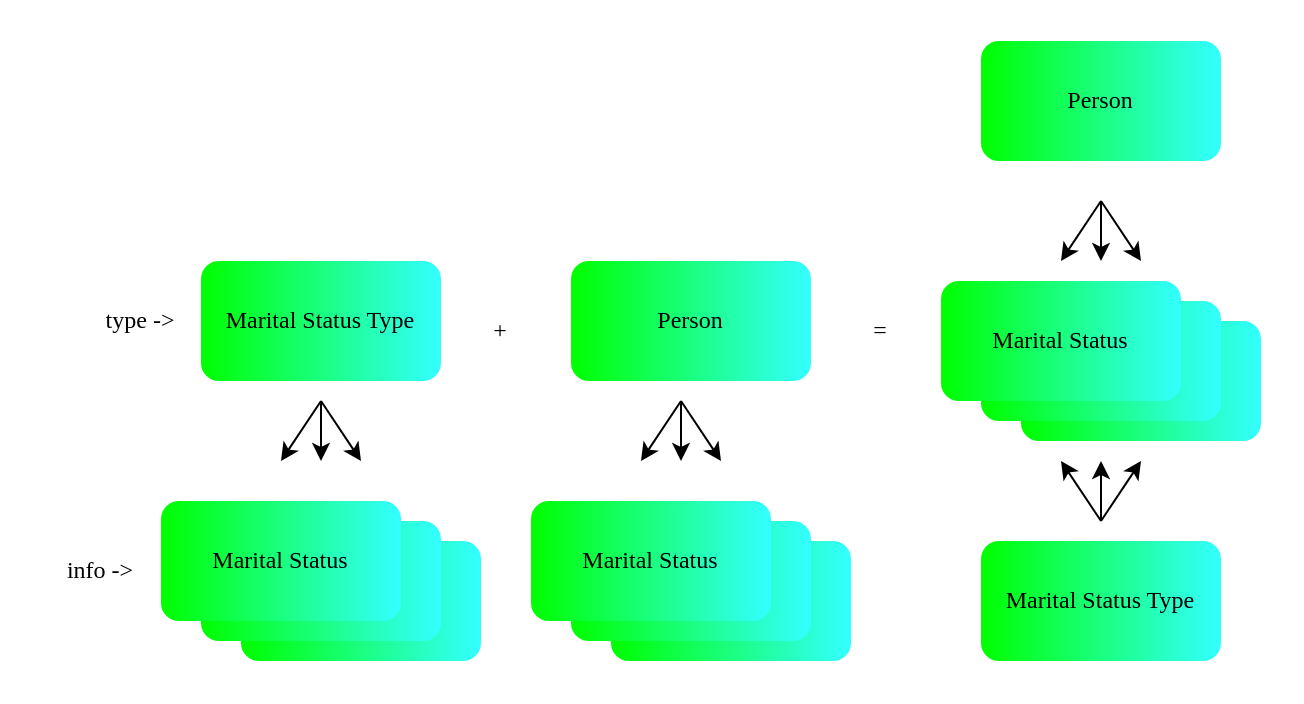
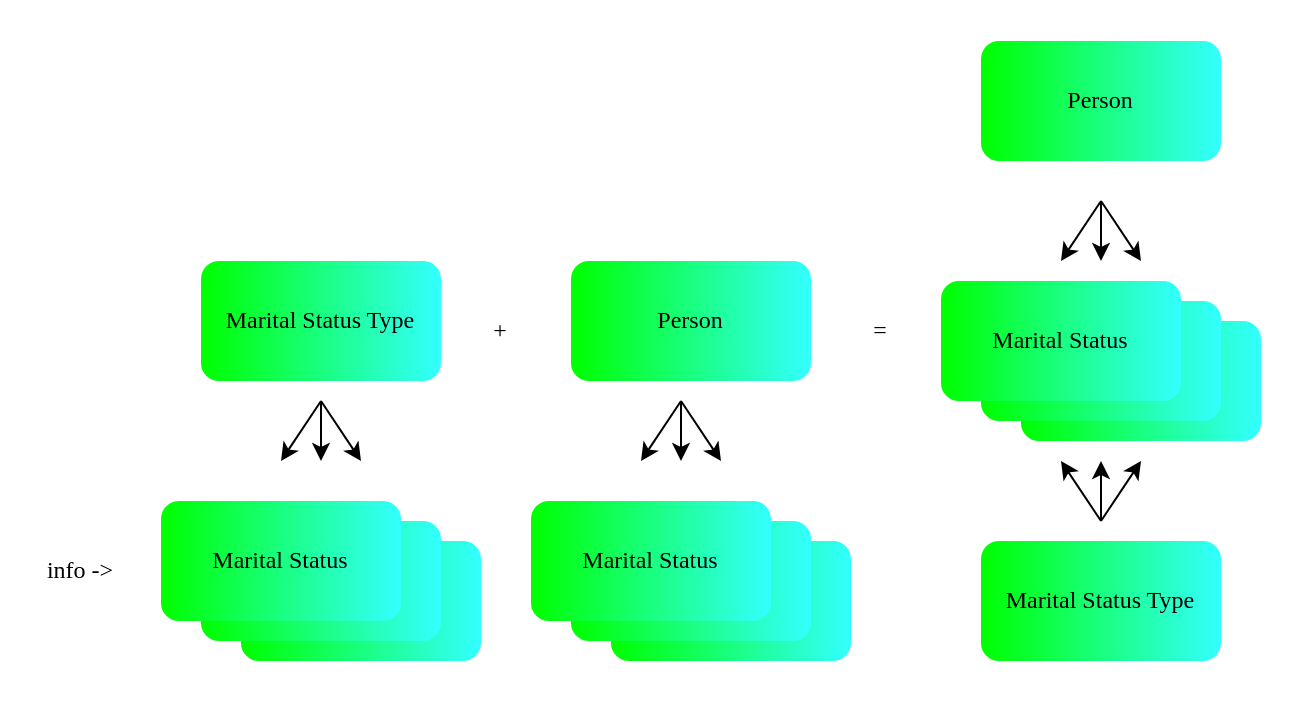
(141, 321) -> none
(101, 571) -> (81, 571)
